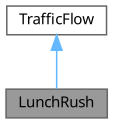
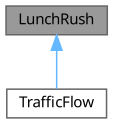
(57, 70) -> (57, 70)
